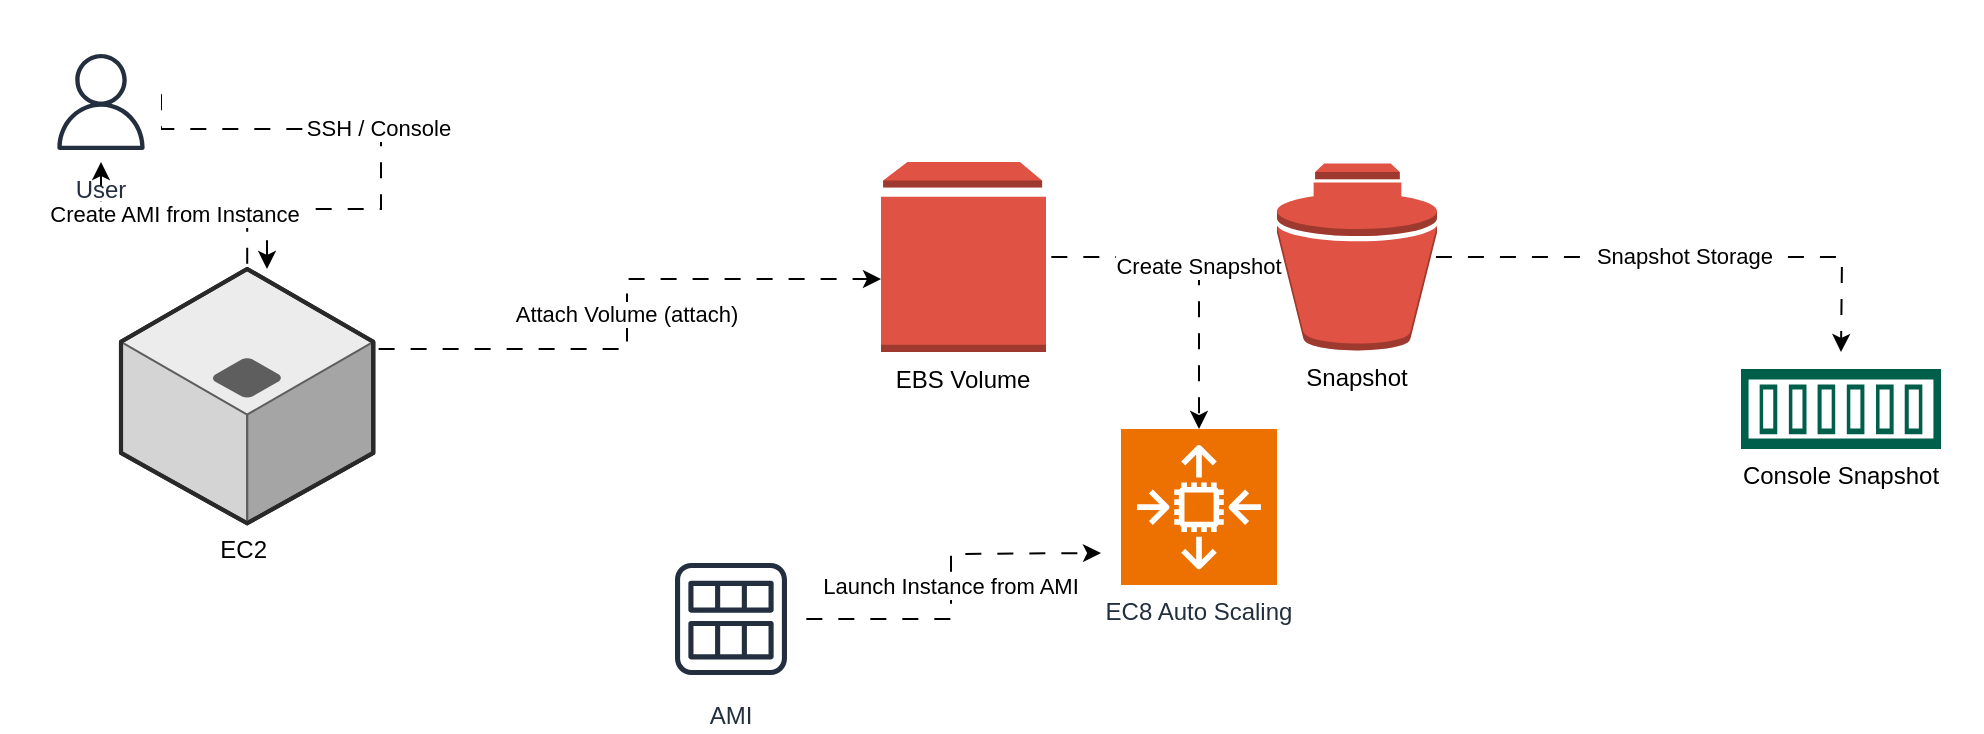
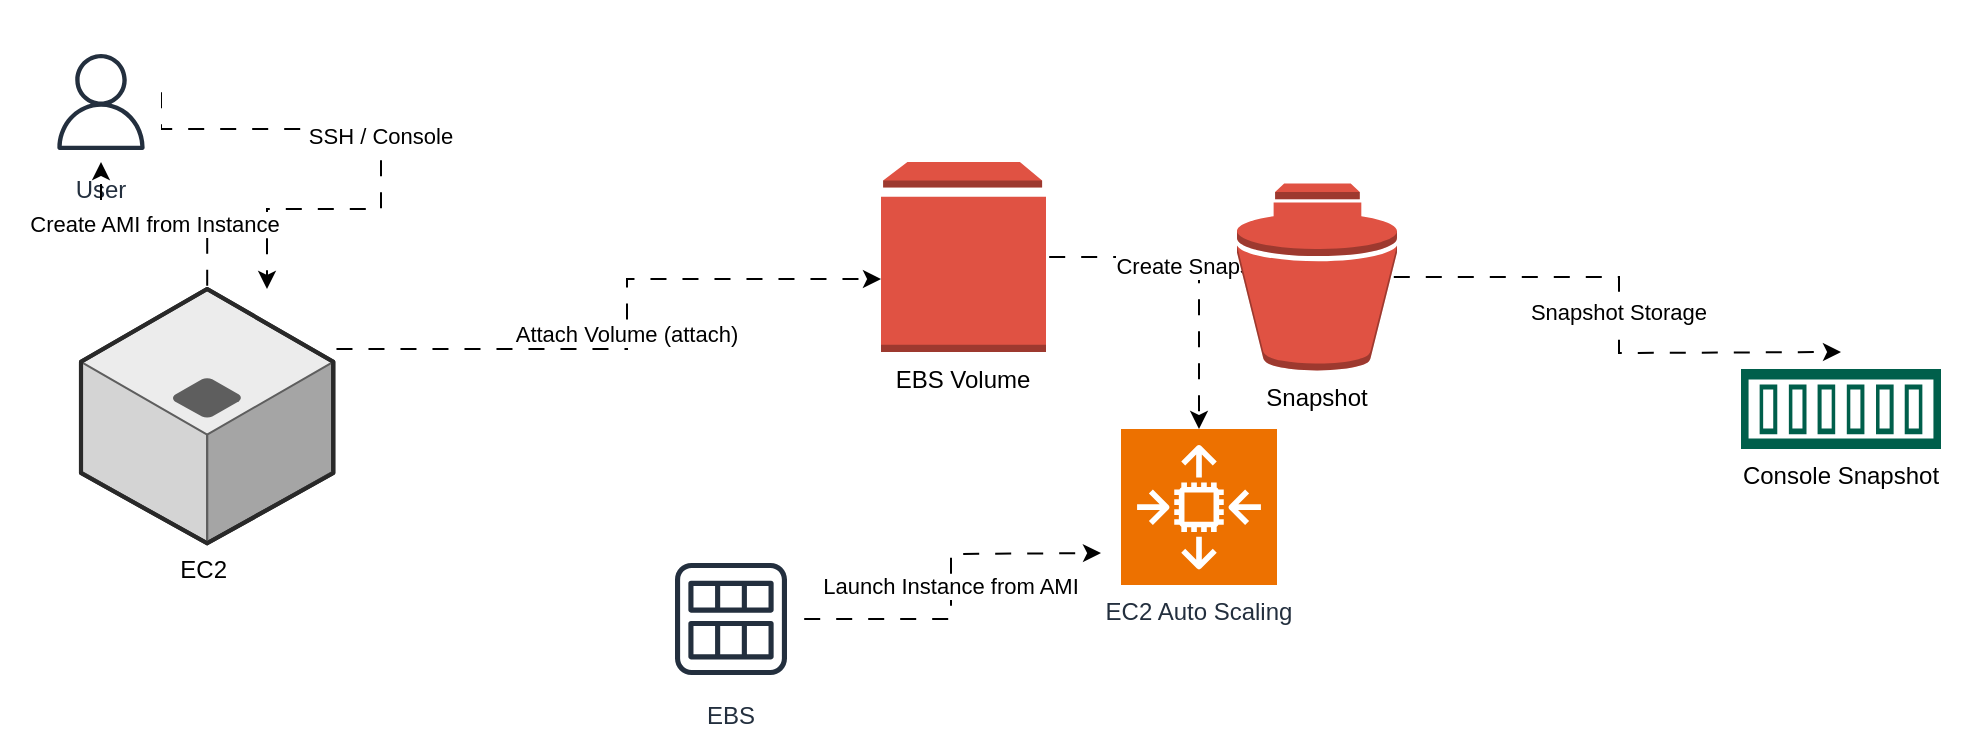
(1357, 257) -> (1317, 277)
(247, 396) -> (207, 416)
(1200, 613) -> (1200, 613)
(732, 717) -> (732, 717)
